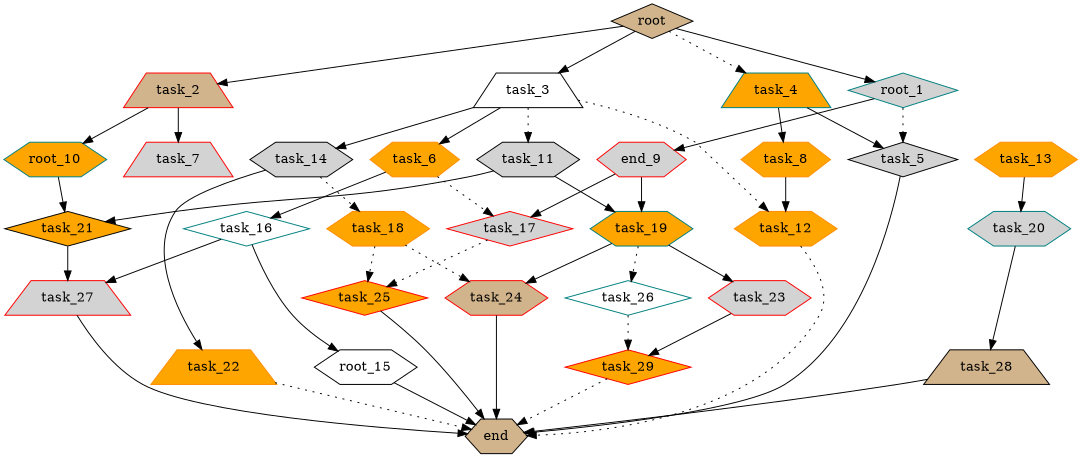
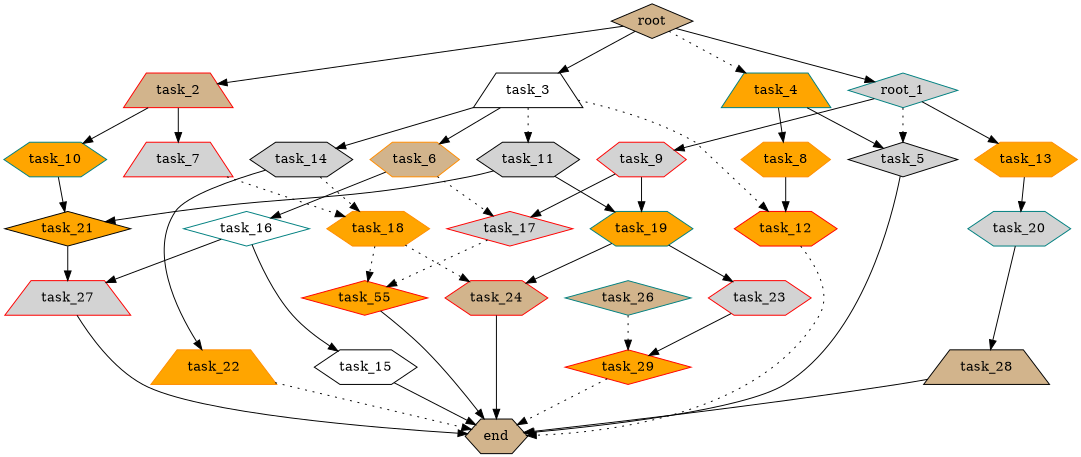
none -> (956, 120)
(55, 160) -> (55, 160)
(415, 160) -> (415, 160)
(642, 160) -> (642, 160)
none -> (279, 194)
(786, 229) -> (786, 229)
(636, 259) -> none
(365, 298) -> (365, 298)
(628, 298) -> (628, 298)
(366, 367) -> (366, 367)
